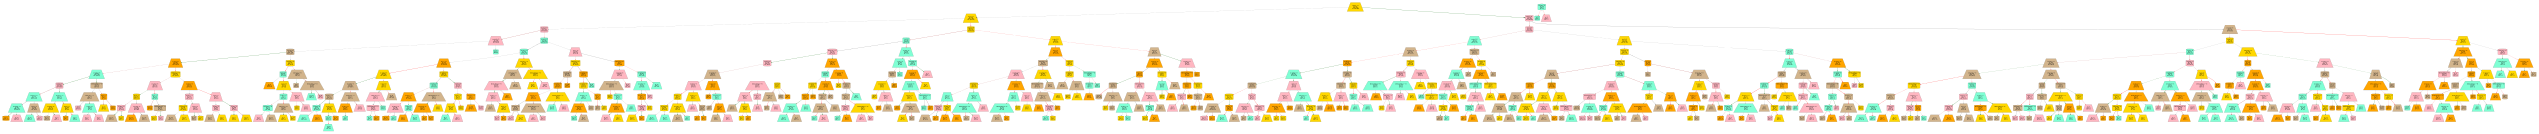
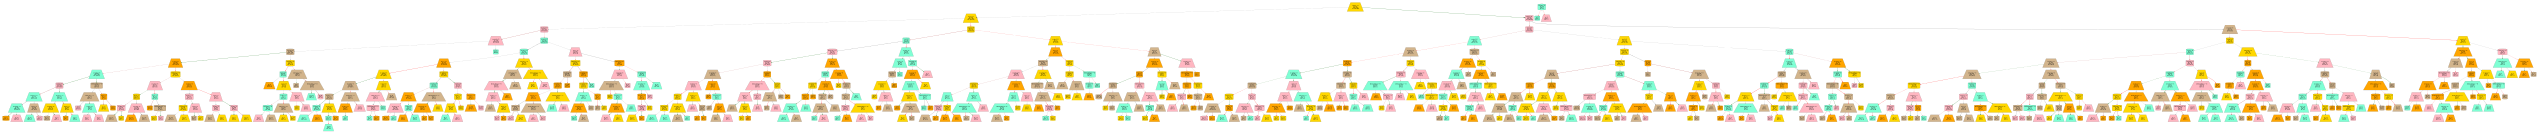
none -> (767, 74)
